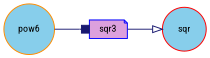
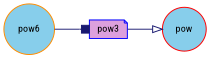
(108, 29) -> (108, 29)
(184, 29) -> (184, 29)
